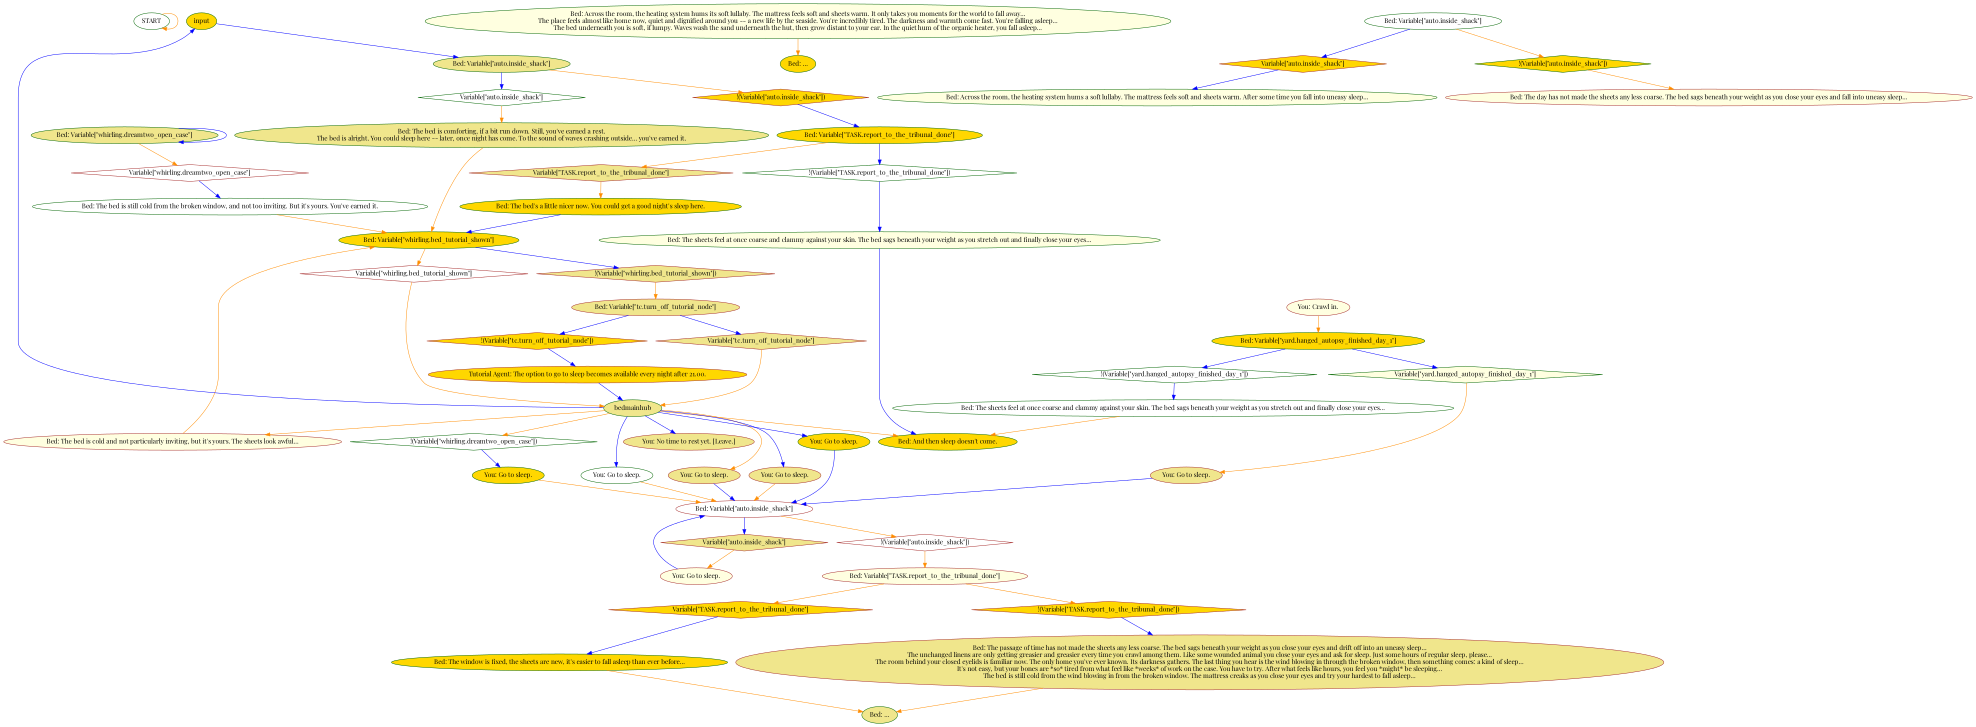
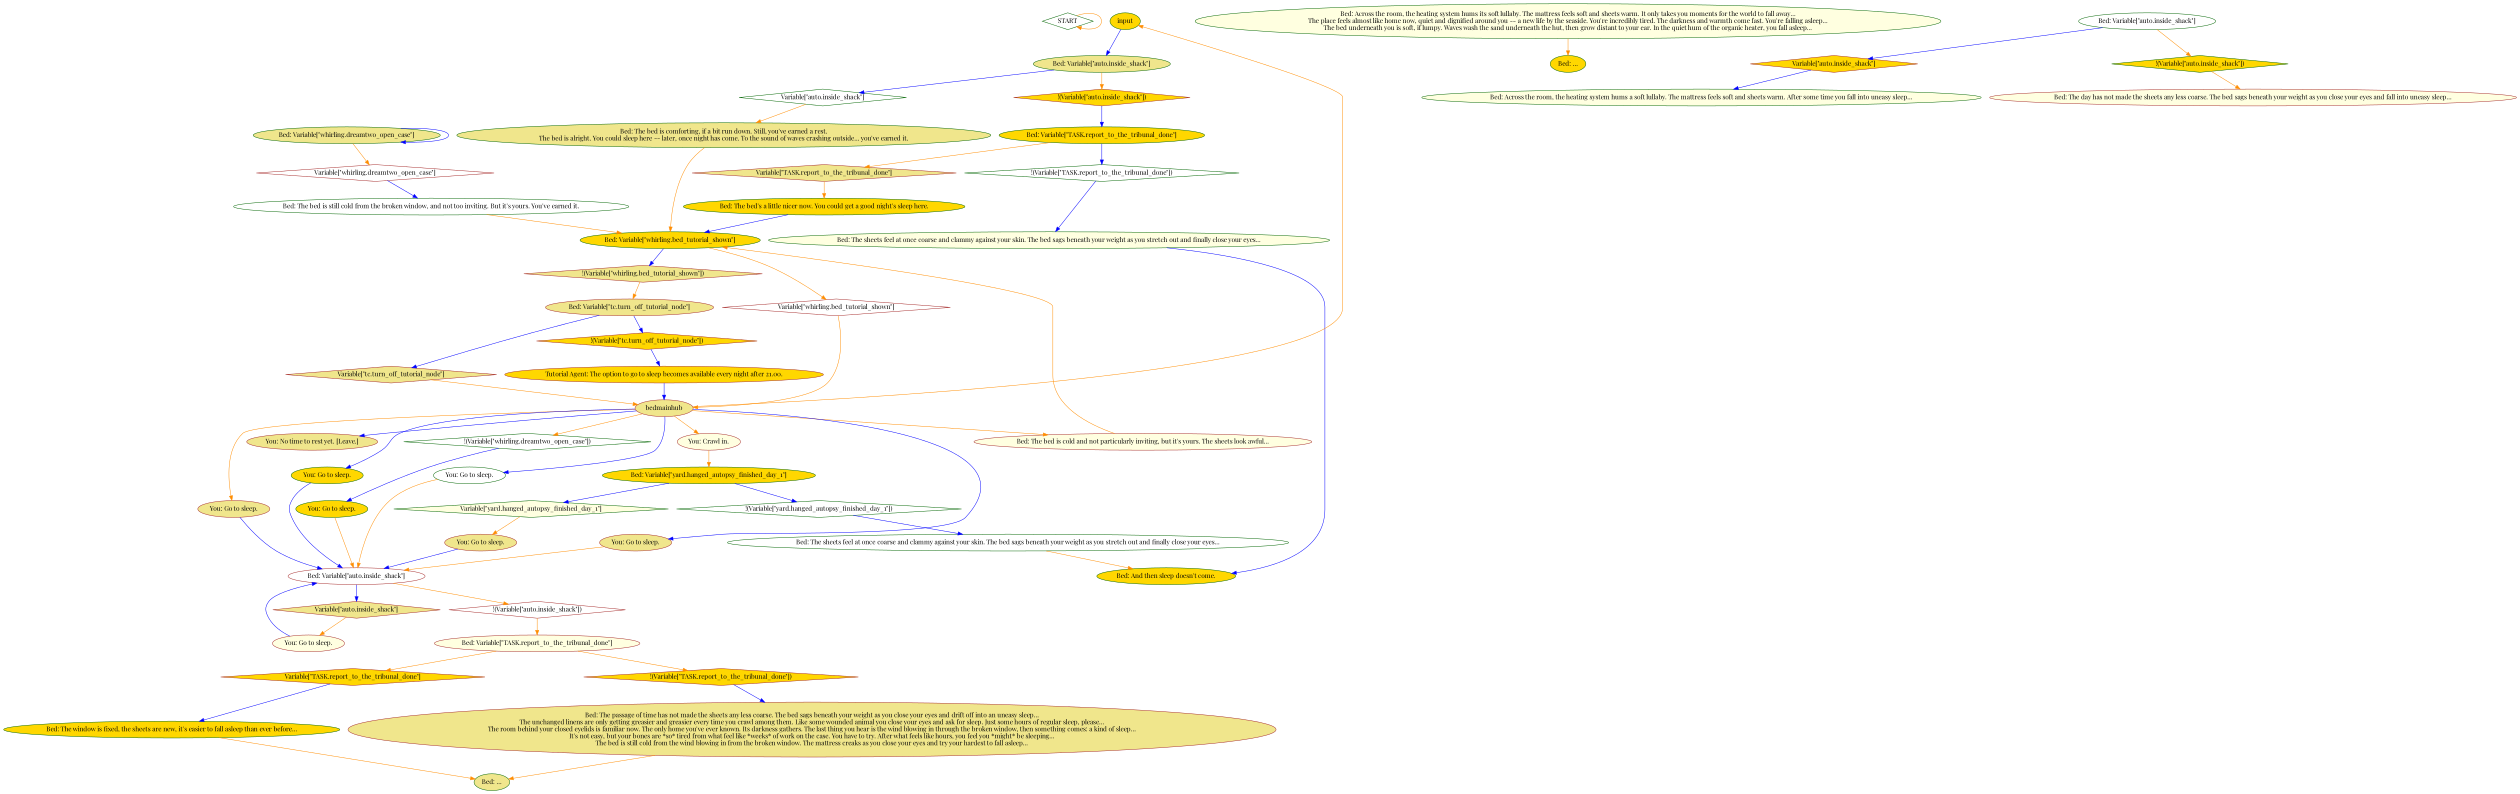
(152, 21) -> (1068, 21)
(83, 374) -> (1235, 355)
(633, 408) -> (664, 408)
(776, 423) -> (685, 424)
